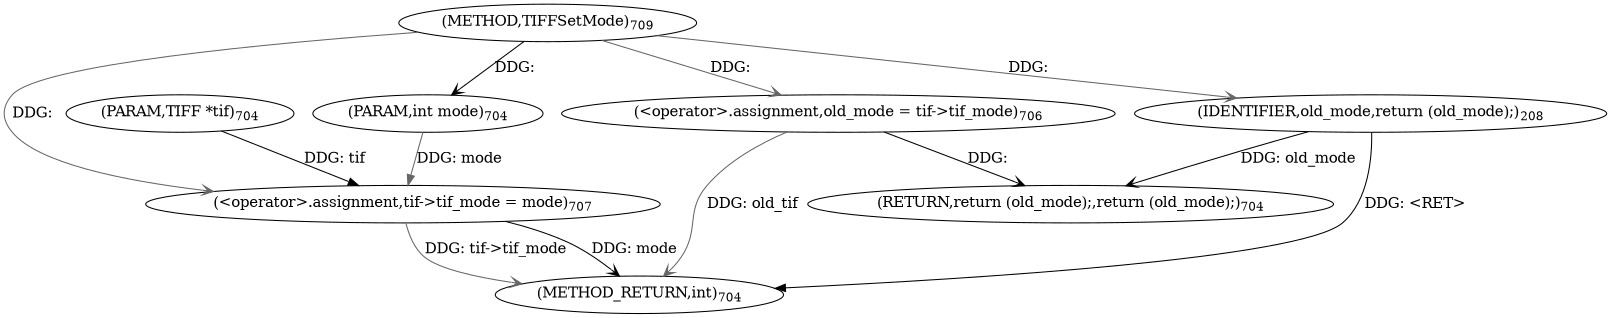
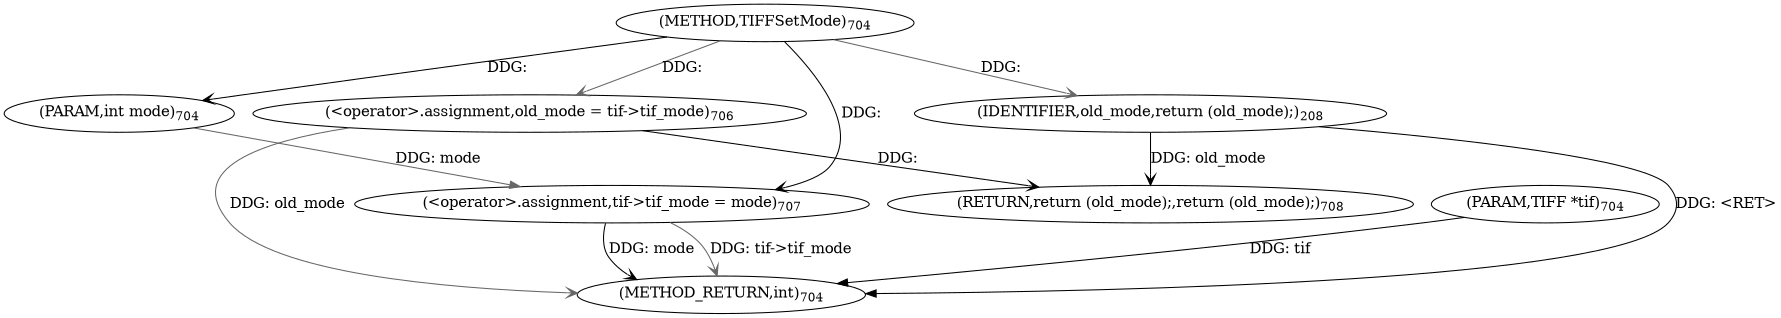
(642, 21) -> (859, 21)
(92, 69) -> (838, 122)
(285, 156) -> (1156, 253)
(1252, 203) -> (1332, 203)
(753, 204) -> (287, 204)
